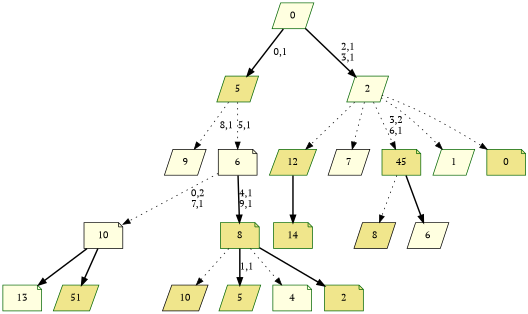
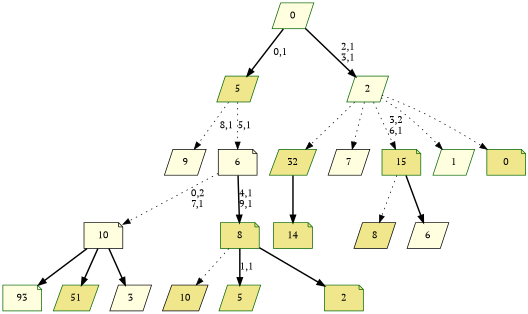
(293, 162) -> (293, 162)
(401, 162) -> (401, 162)
(22, 298) -> (22, 298)
none -> (131, 298)
(292, 298) -> none
